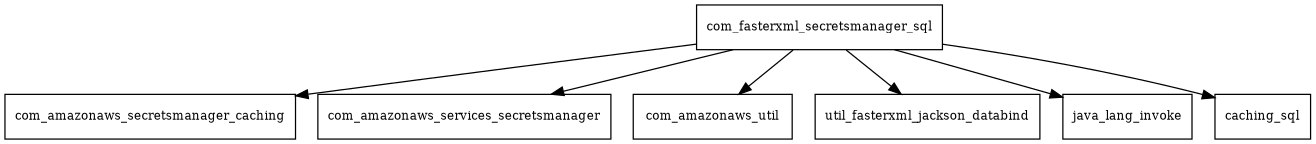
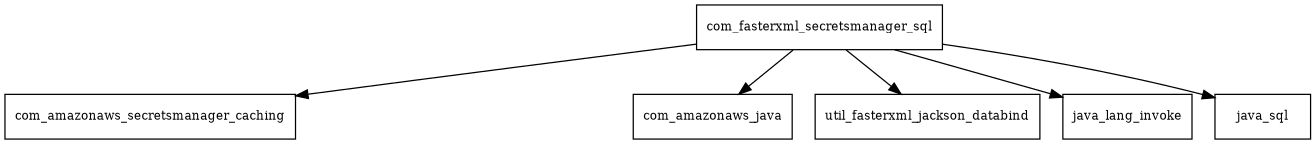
(464, 117) -> none
(713, 117) -> (713, 117)
(1263, 117) -> (1263, 117)
